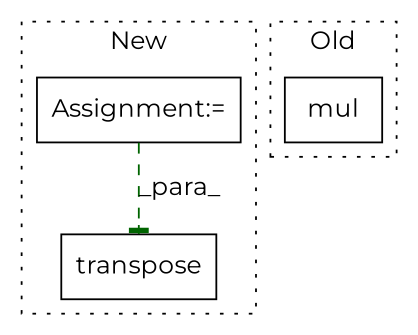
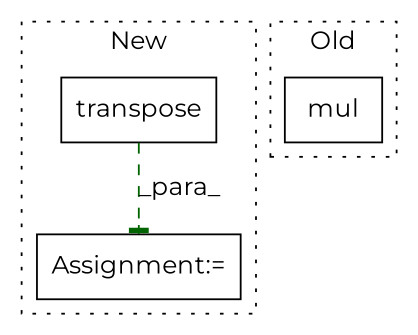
(139, 184) -> (139, 184)
